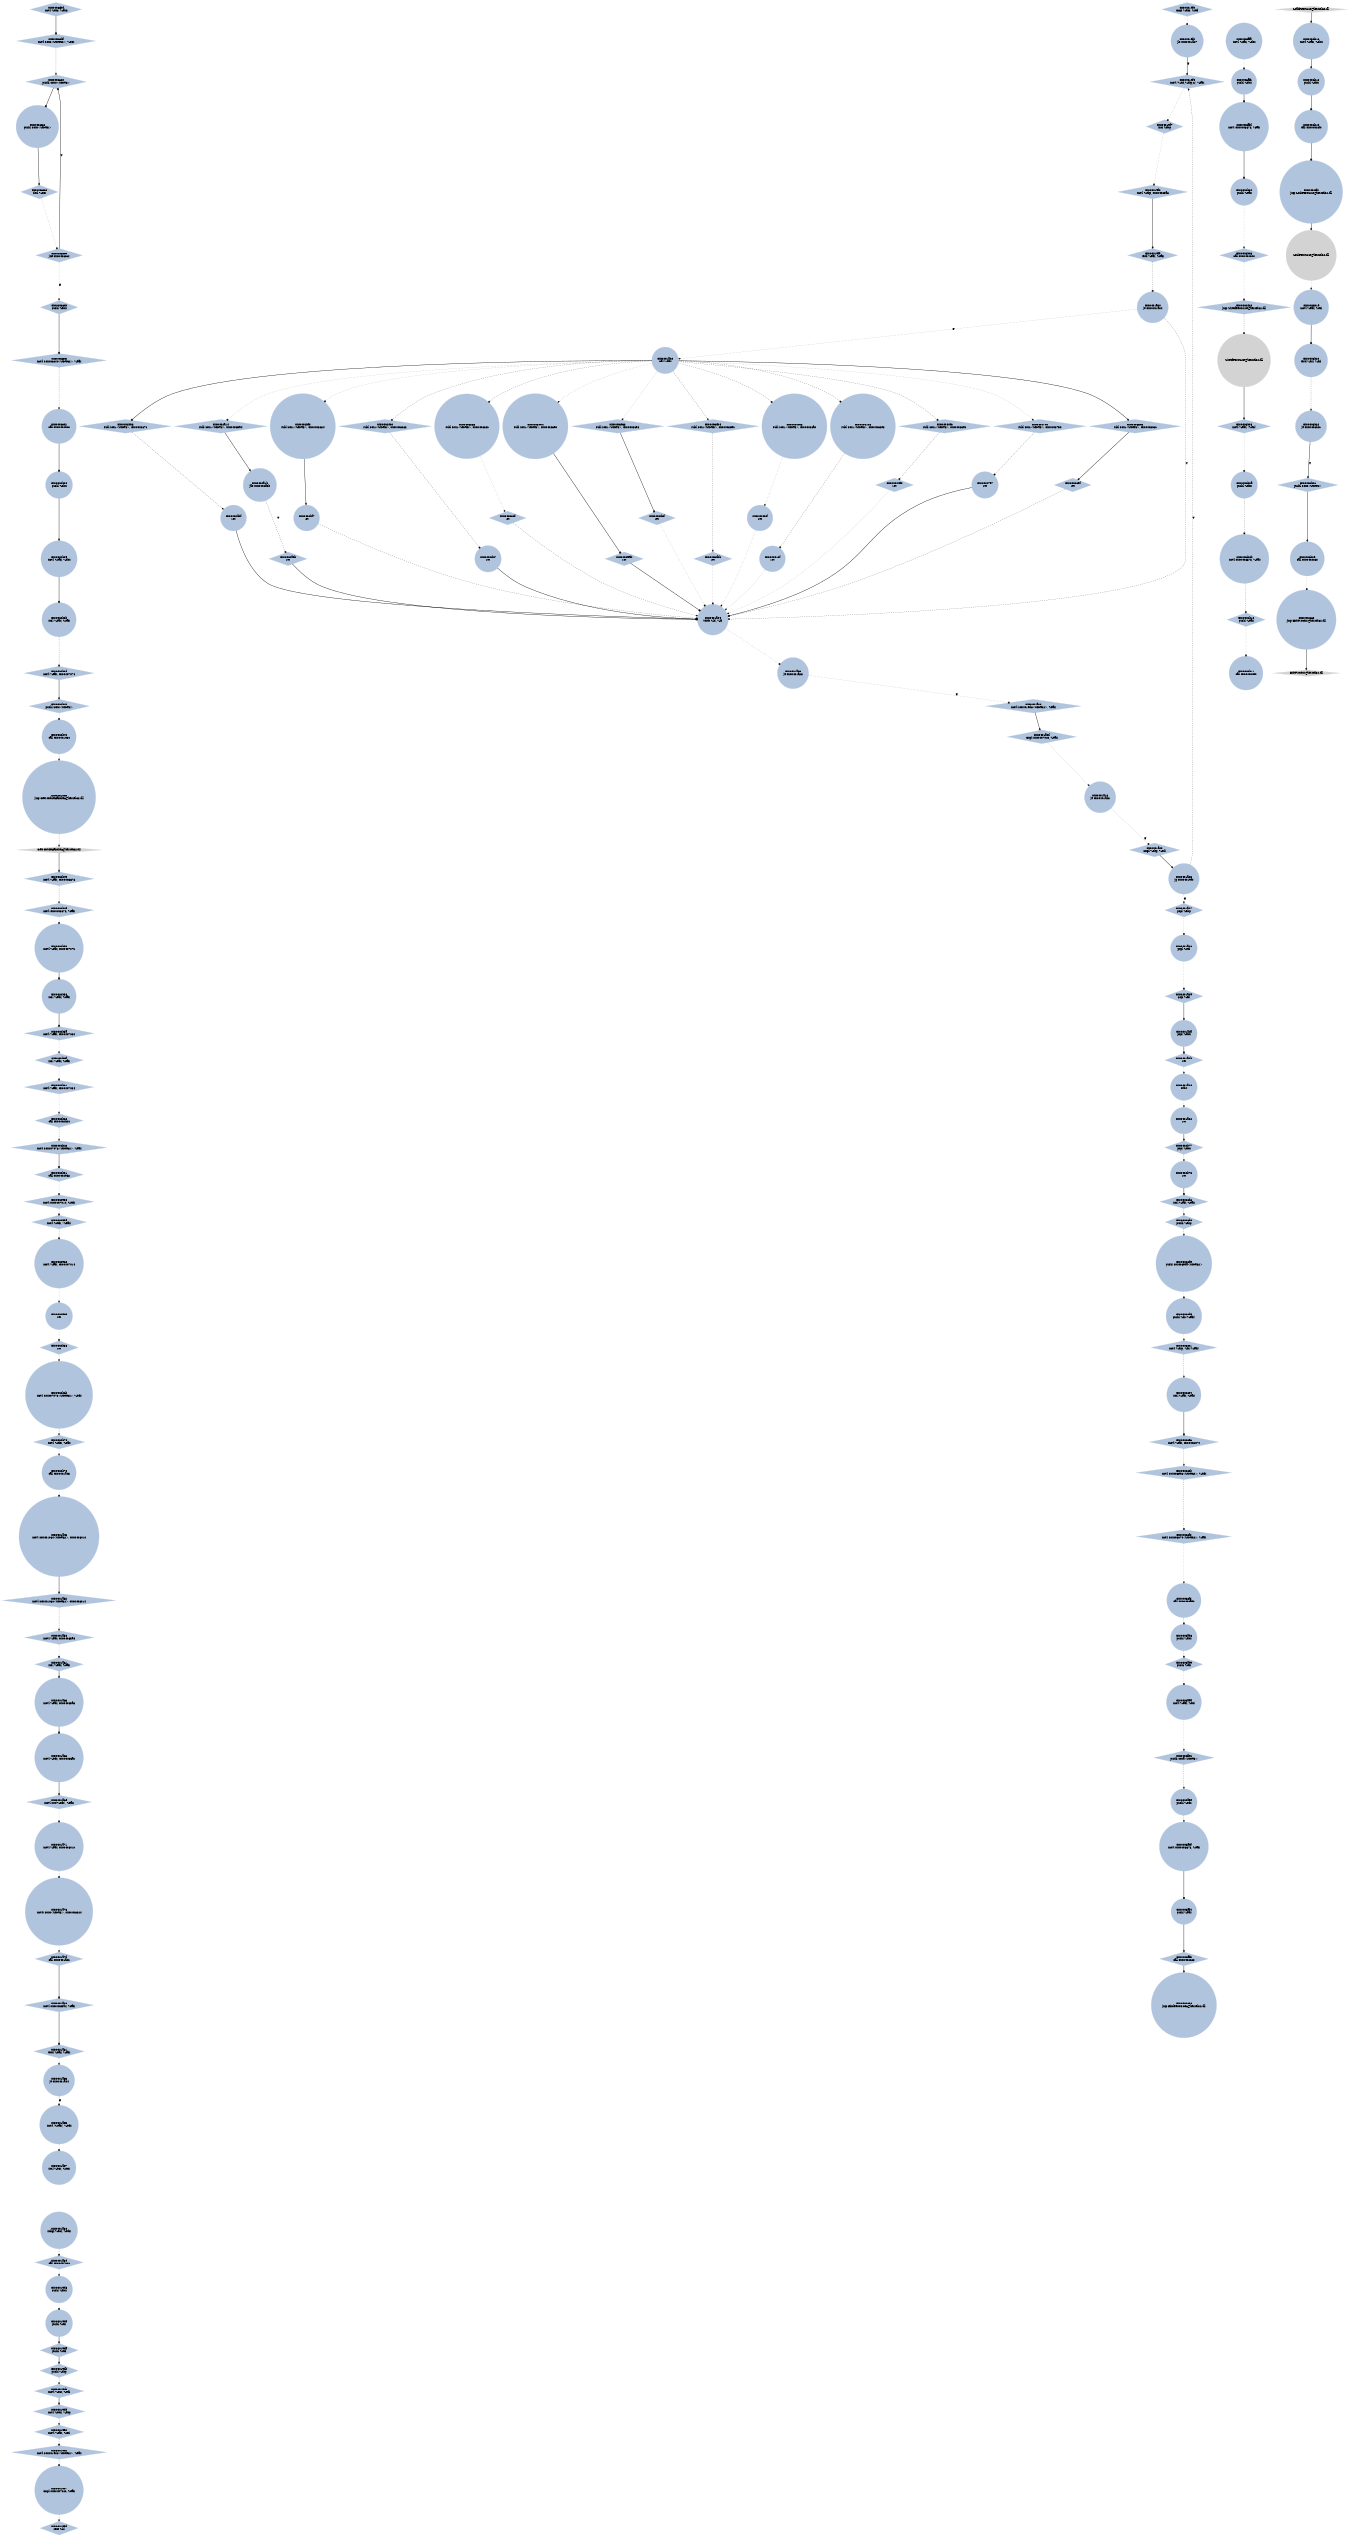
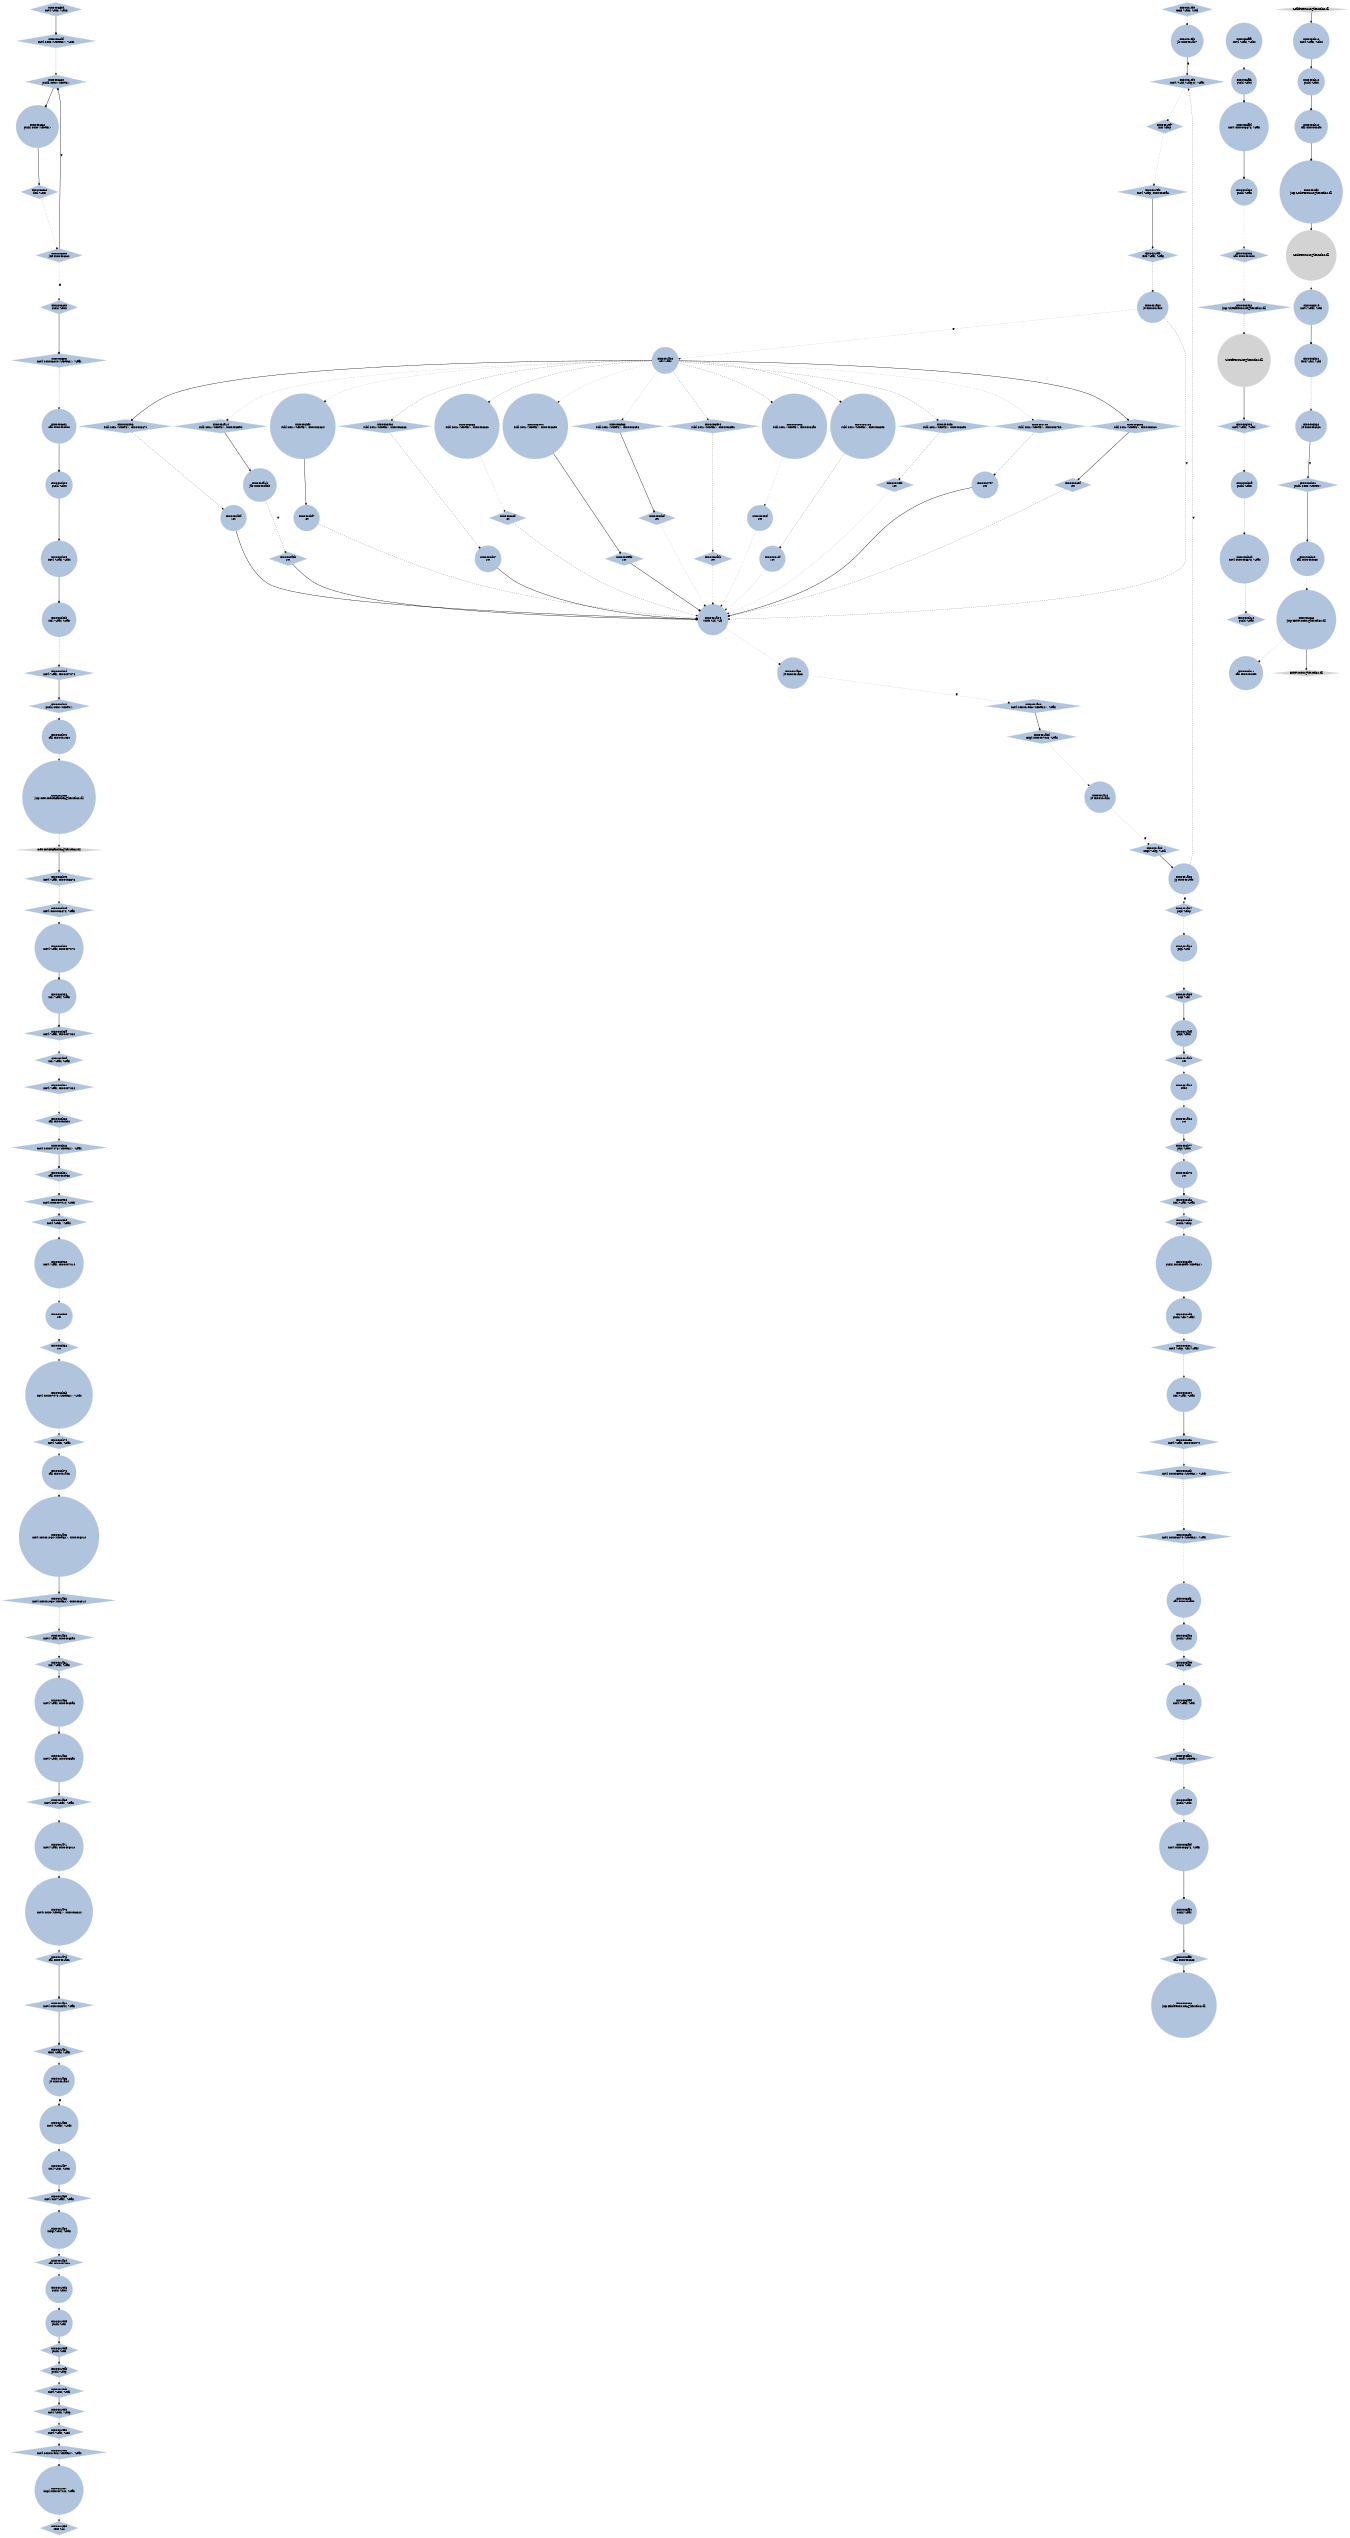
(1246, 640) -> (1272, 650)
none -> (59, 2198)
